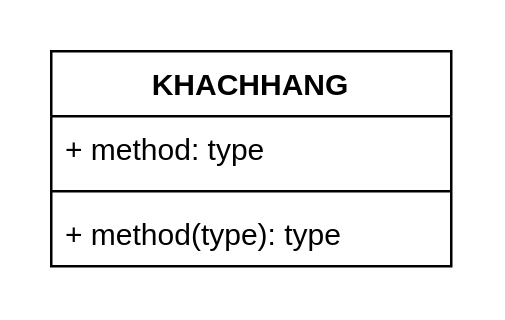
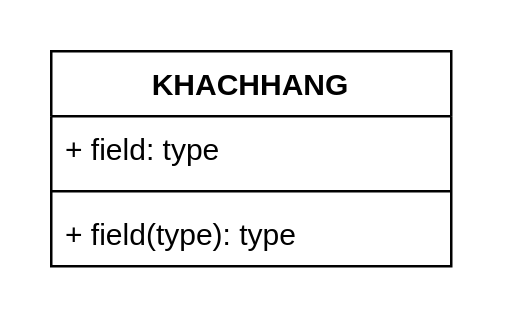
(171, 150) -> (155, 150)
(221, 235) -> (205, 235)
